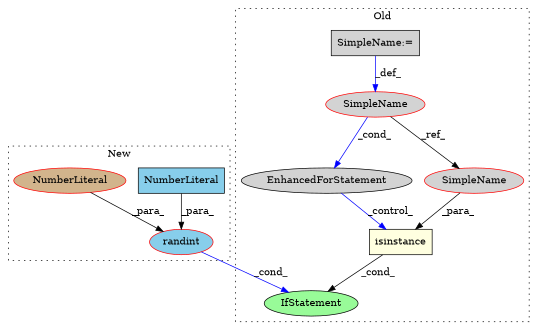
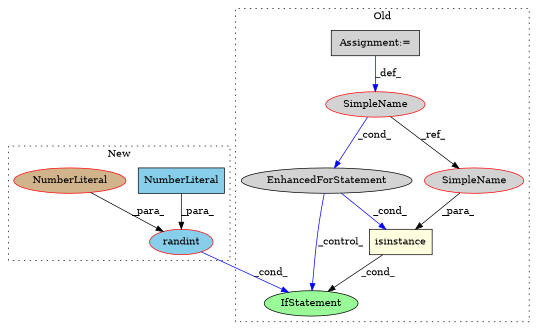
(375, 43) -> (375, 43)
(390, 211) -> (390, 211)
none -> (317, 238)
